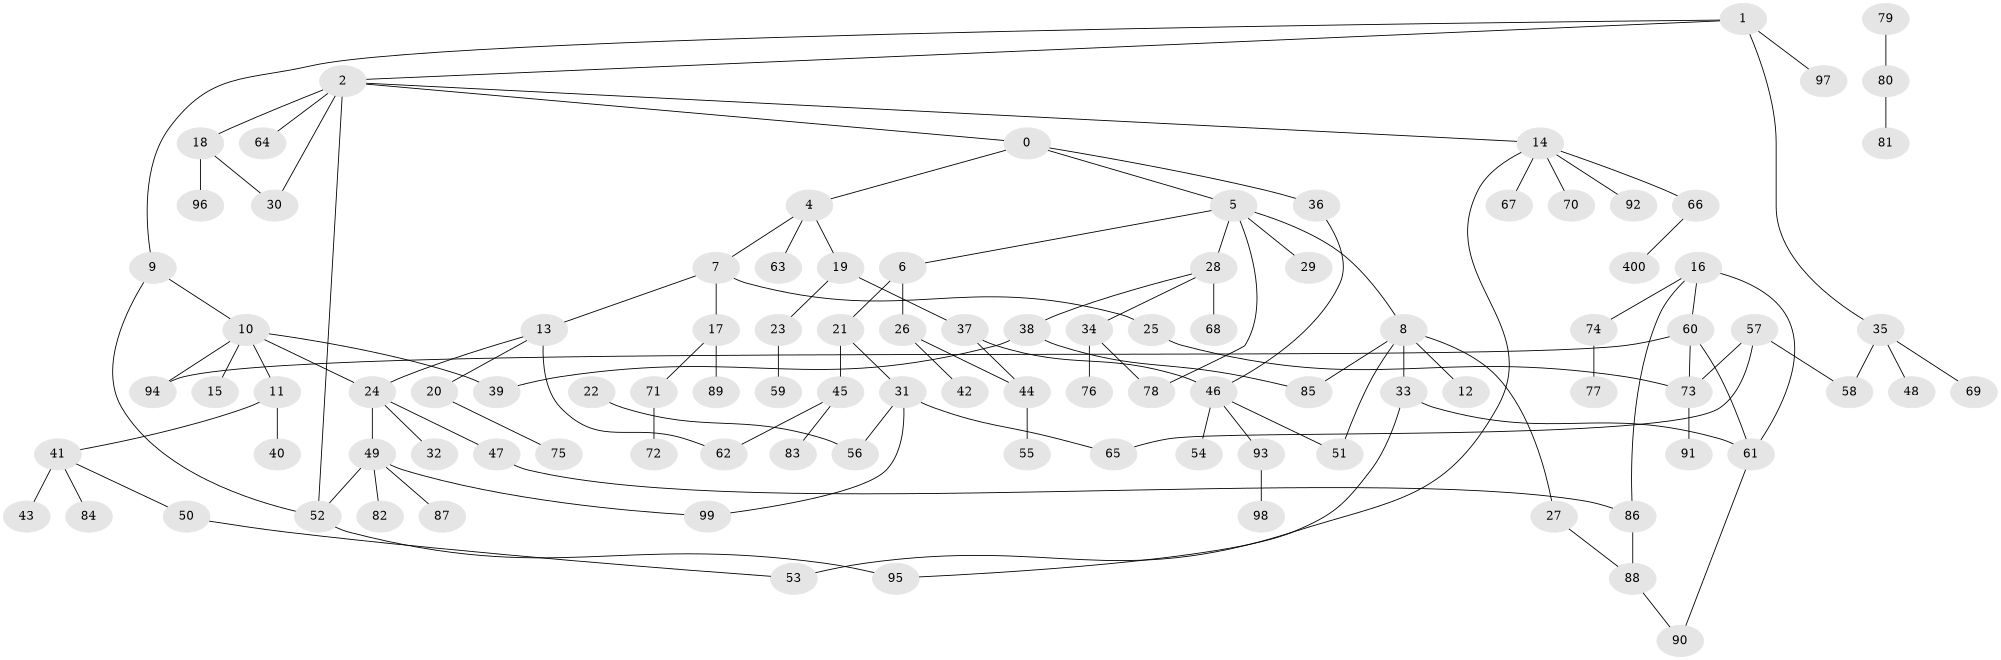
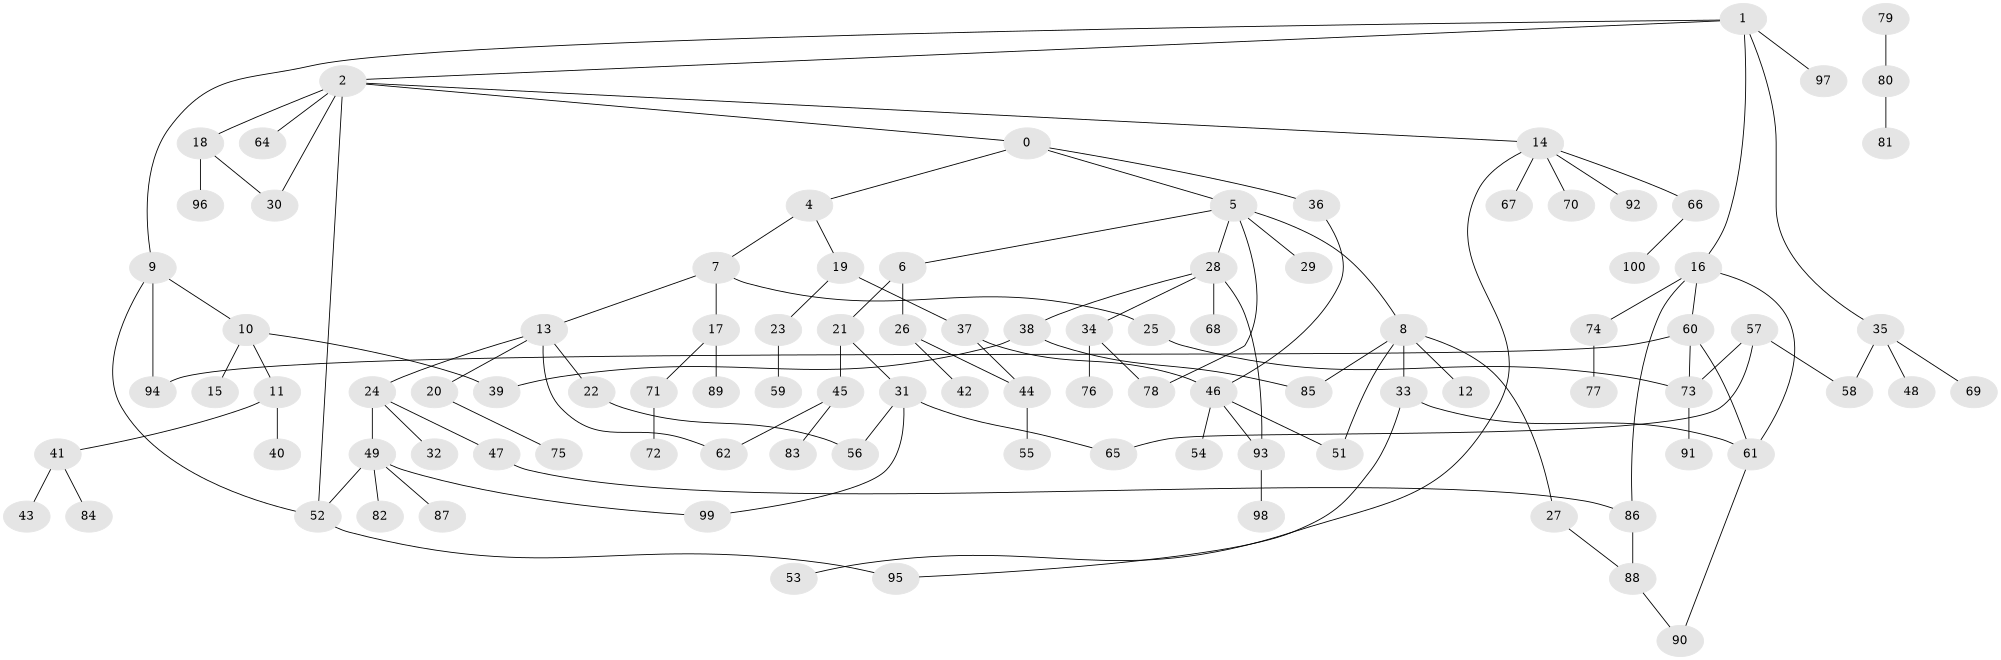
none -> (1742, 147)
(778, 268) -> none
(1634, 268) -> (1634, 268)
none -> (1253, 345)
(305, 359) -> none
(199, 361) -> (153, 330)
none -> (569, 363)
(187, 517) -> none
